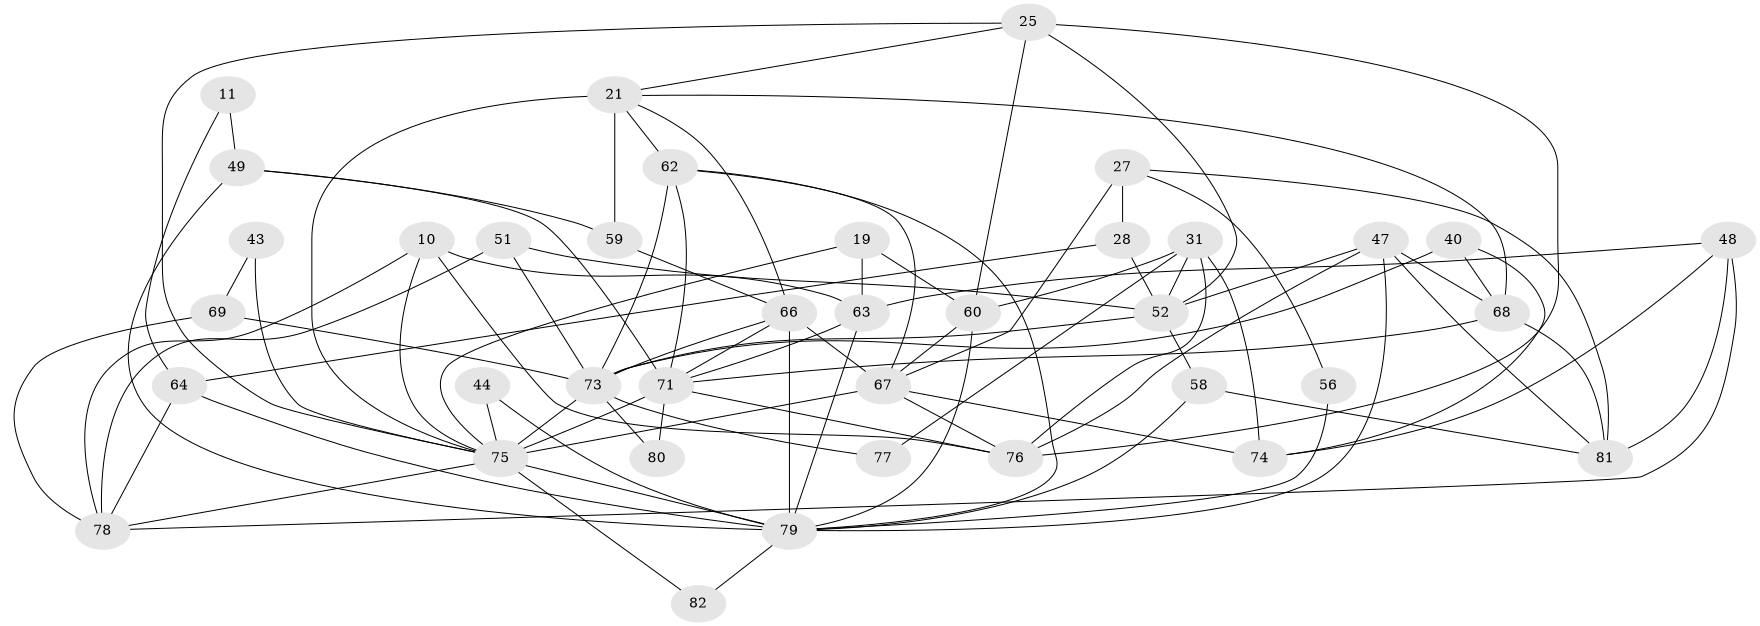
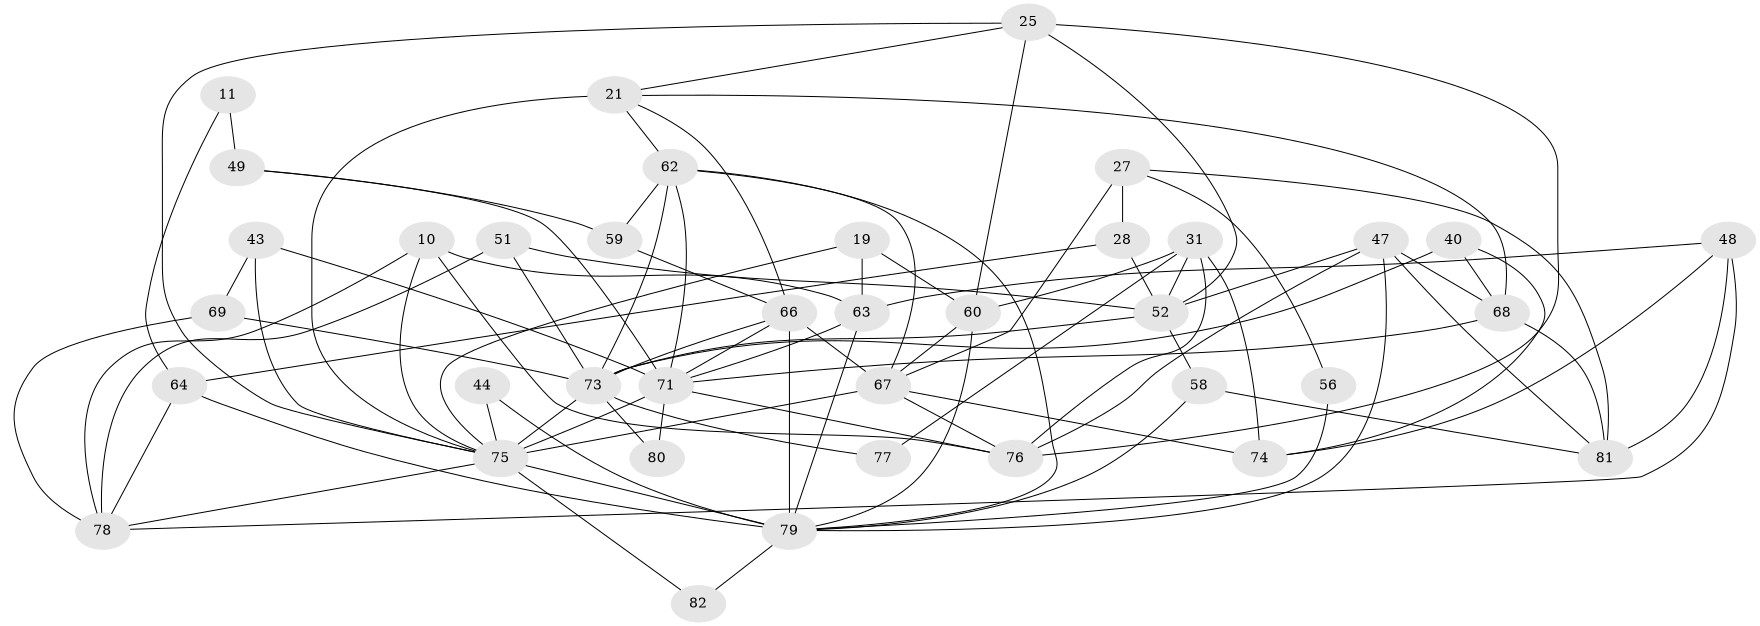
(615, 168) -> (643, 204)
none -> (464, 307)
(318, 483) -> none
